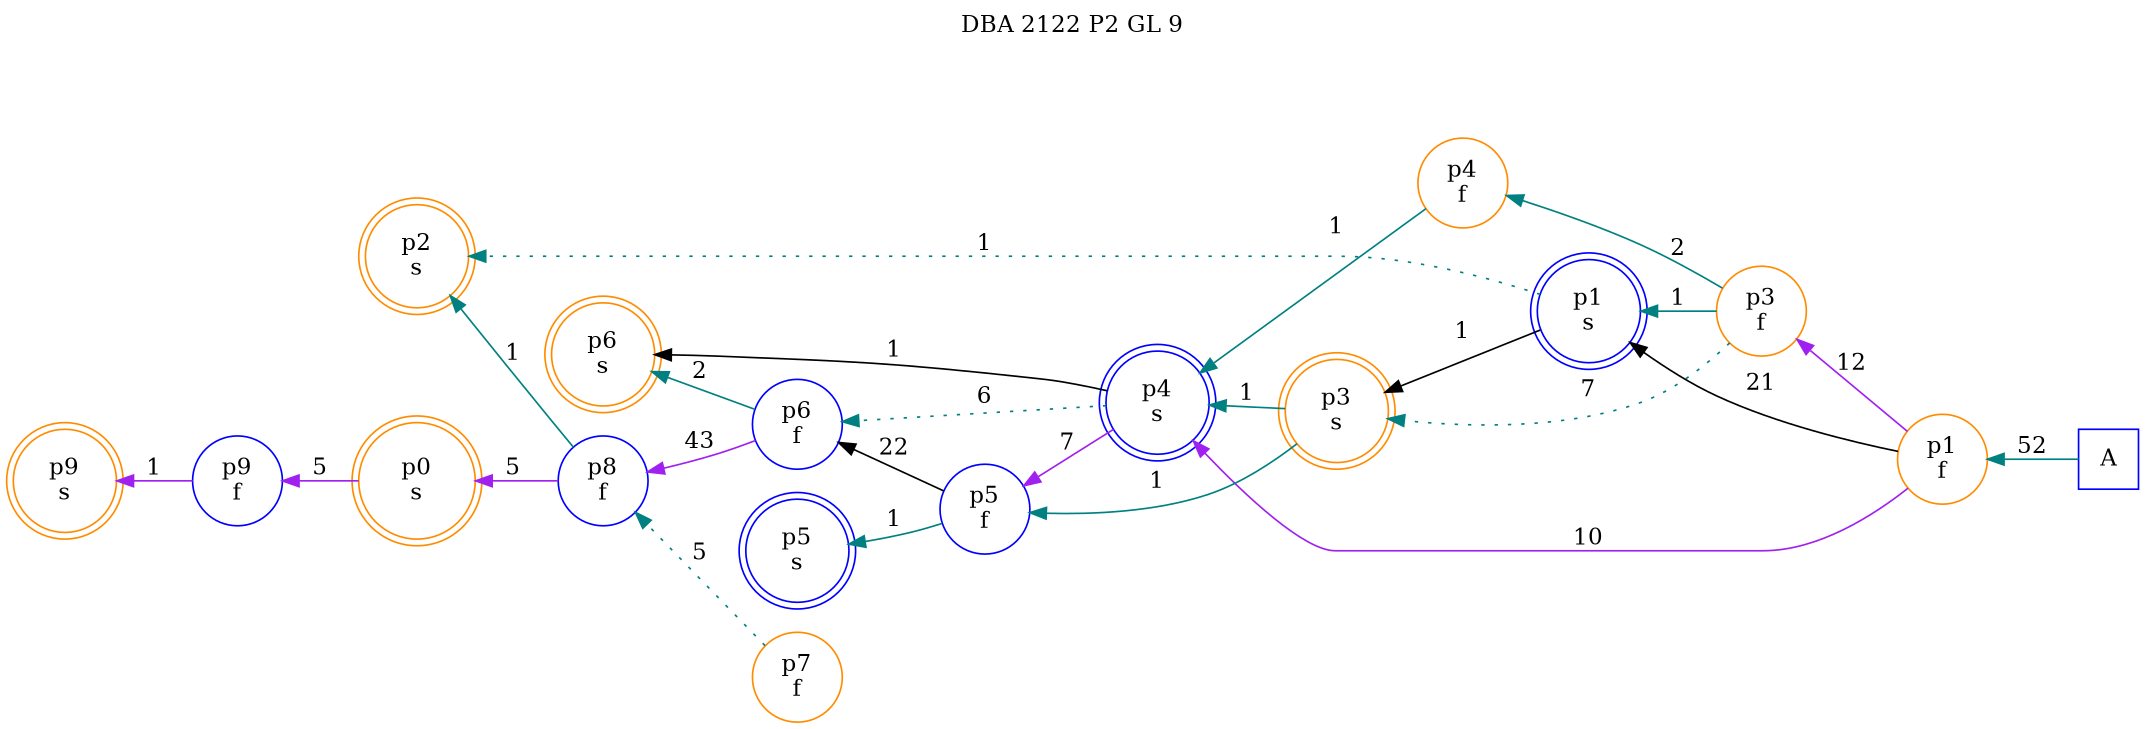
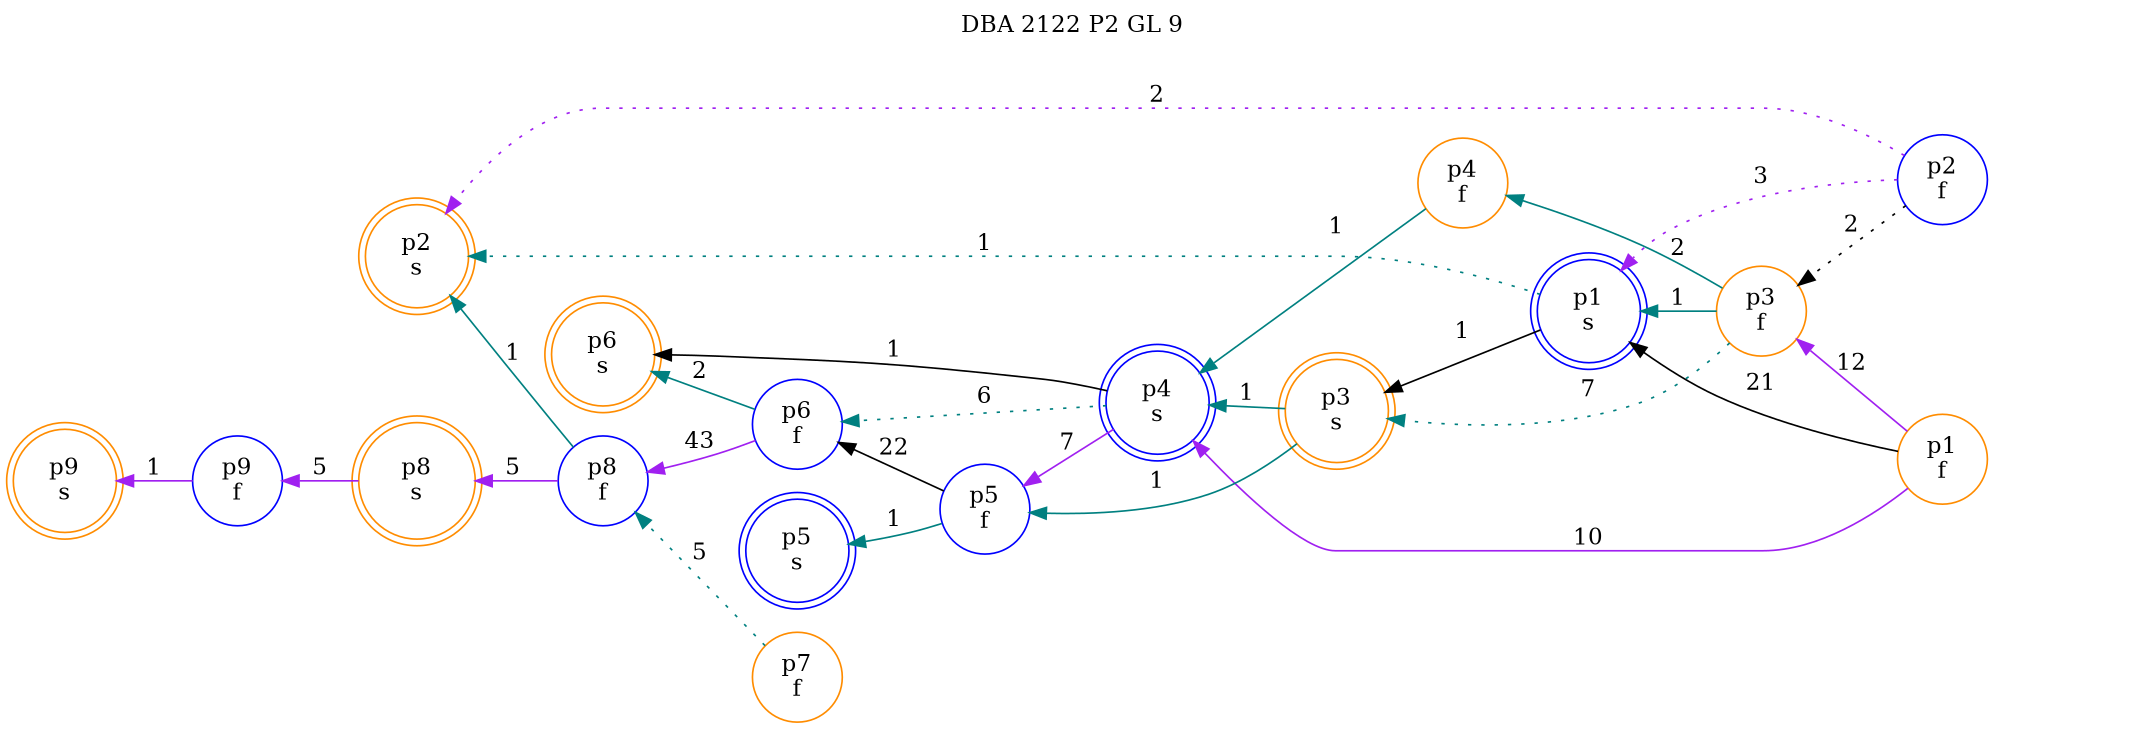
none -> (1942, 180)
(2108, 459) -> none
(417, 481) -> (417, 481)
